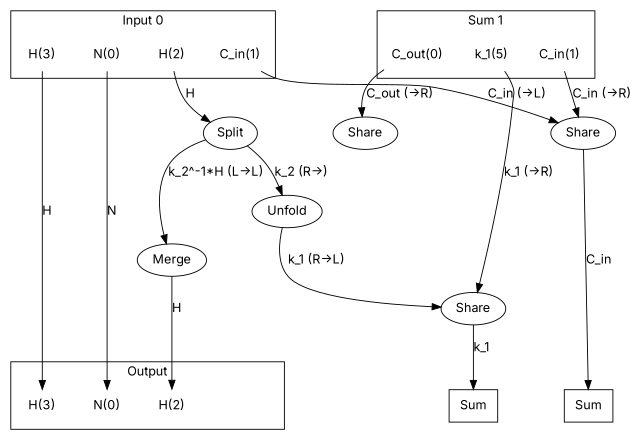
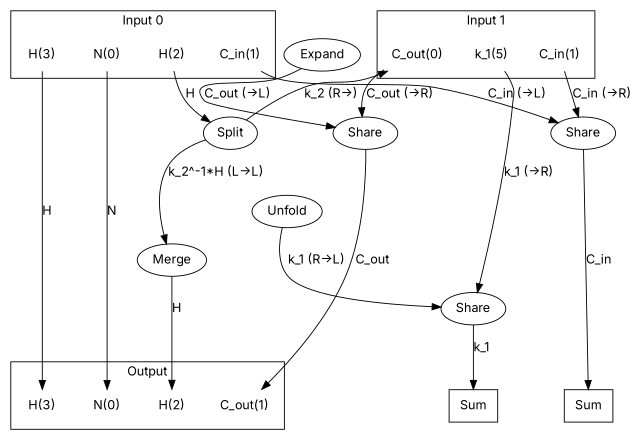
(486, 21) -> (486, 21)
none -> (322, 55)
(266, 164) -> (302, 88)
none -> (245, 406)
